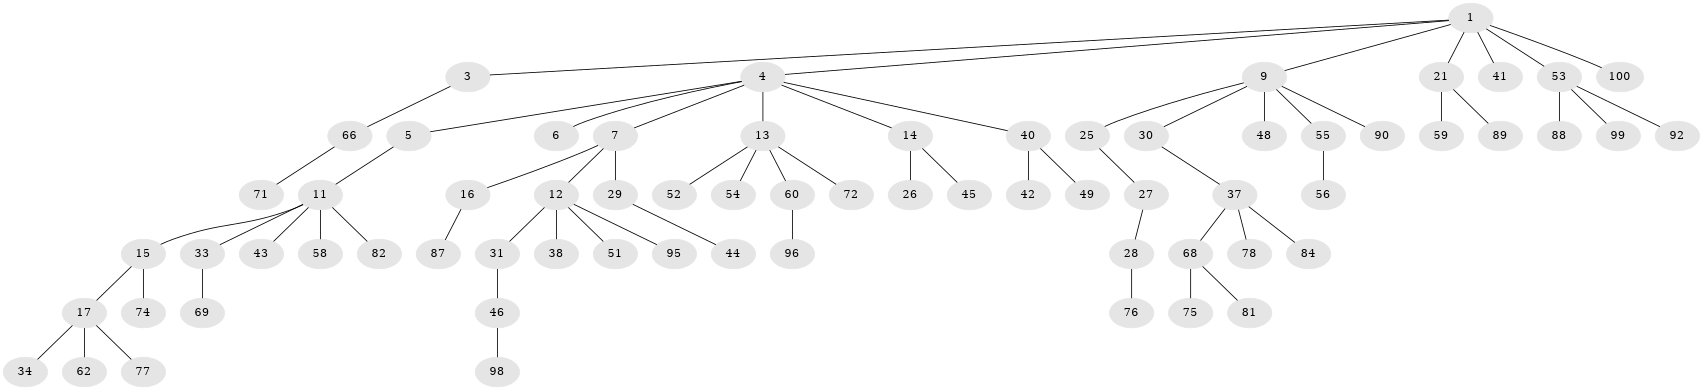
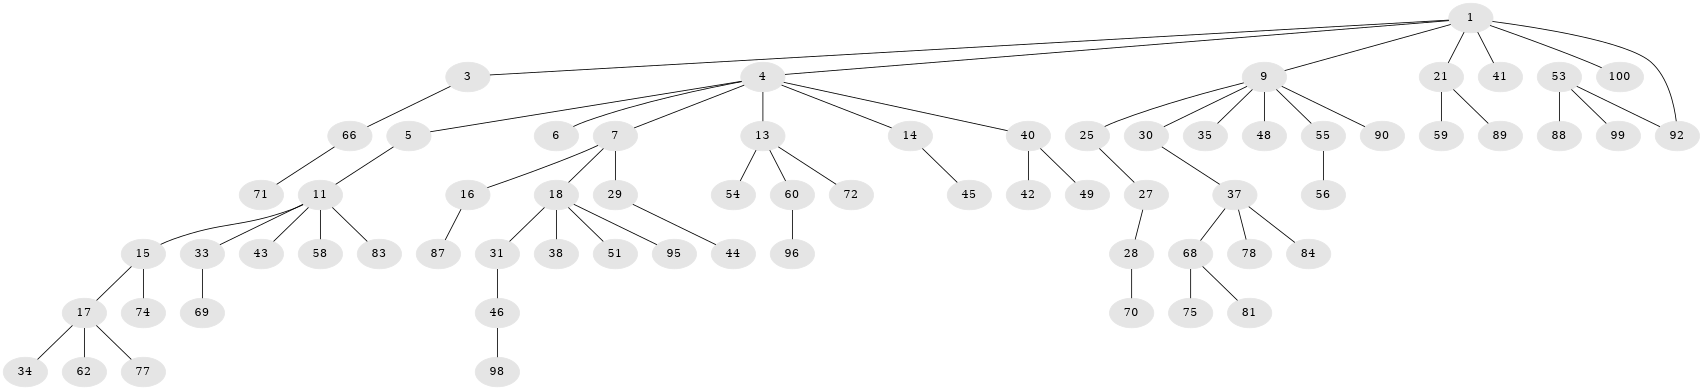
(1515, 48) -> (1606, 43)
none -> (1205, 136)
(556, 195) -> (556, 195)
(674, 195) -> none
(910, 195) -> none
(379, 254) -> (379, 254)
(1132, 313) -> (1132, 313)
